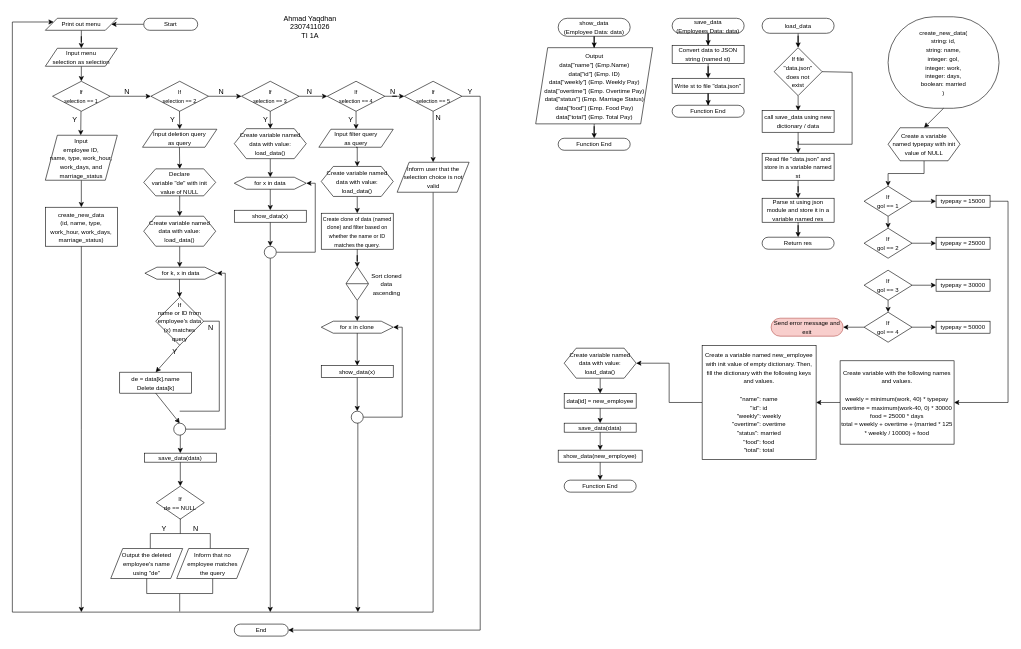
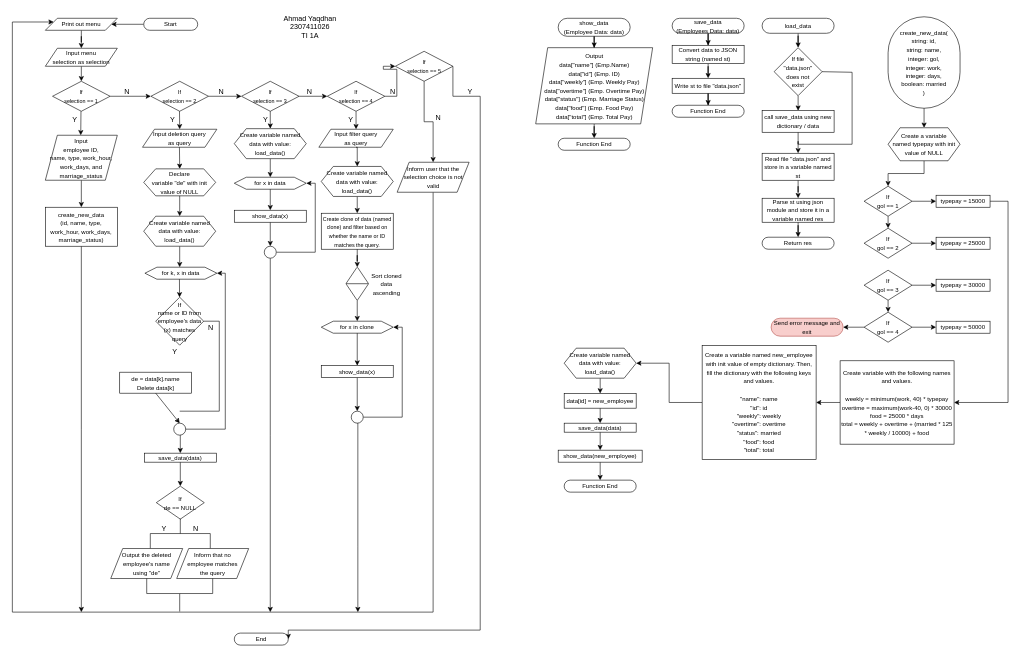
(944, 63) -> (924, 63)
(433, 96) -> (424, 66)
(169, 357) -> none
(261, 630) -> (261, 639)
